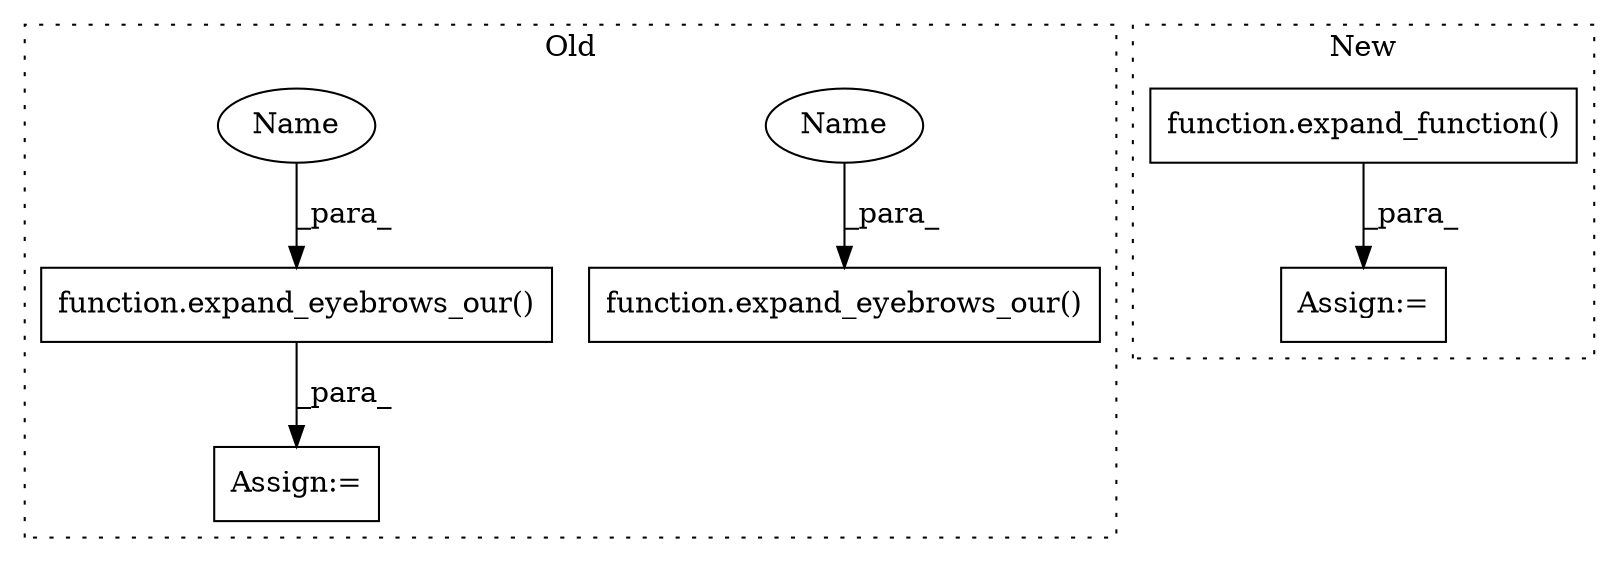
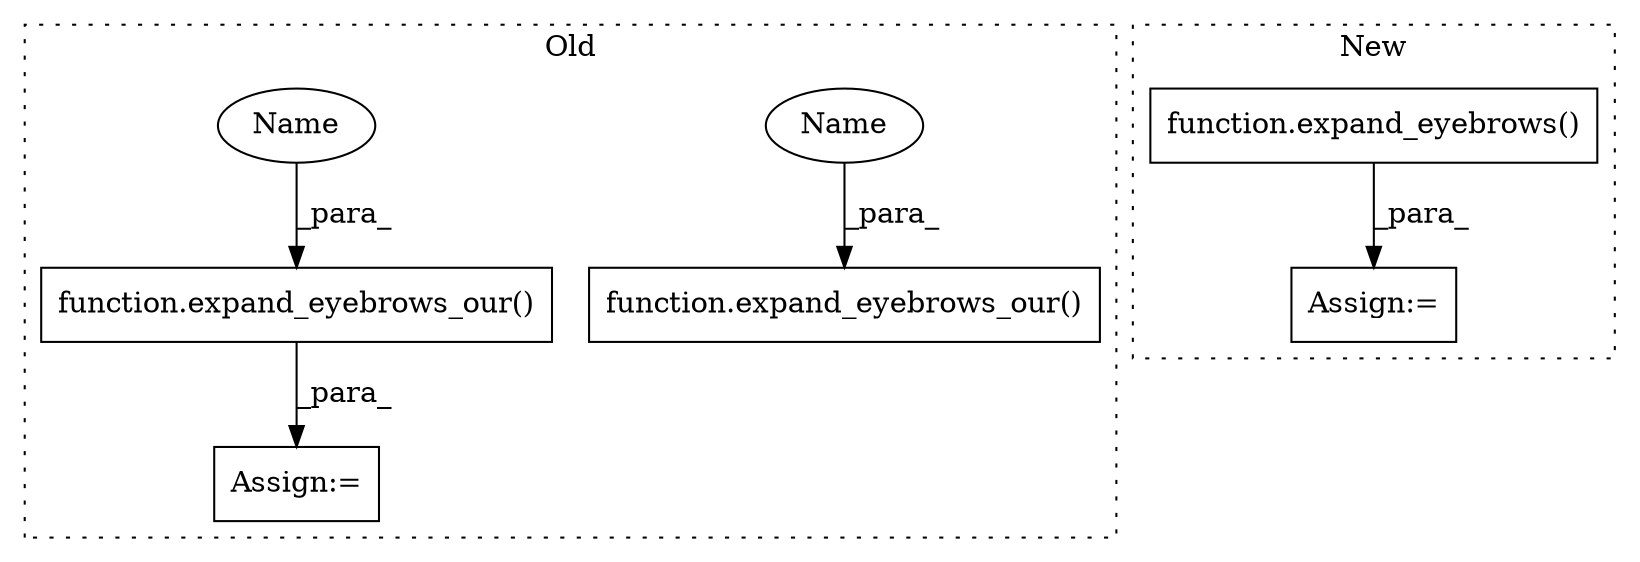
(1364, 126) -> (1374, 126)
